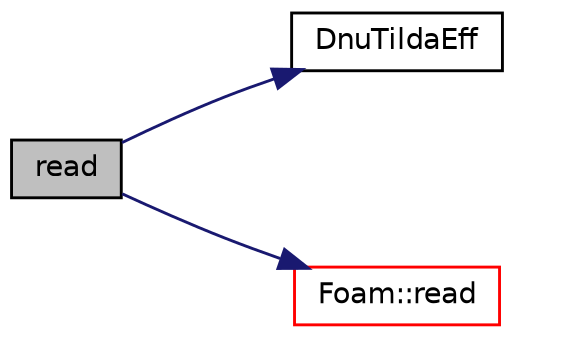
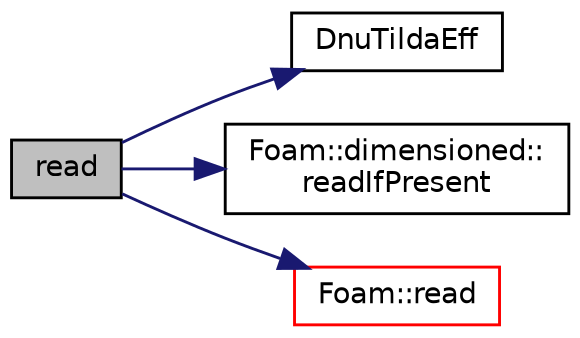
none -> (397, 169)
